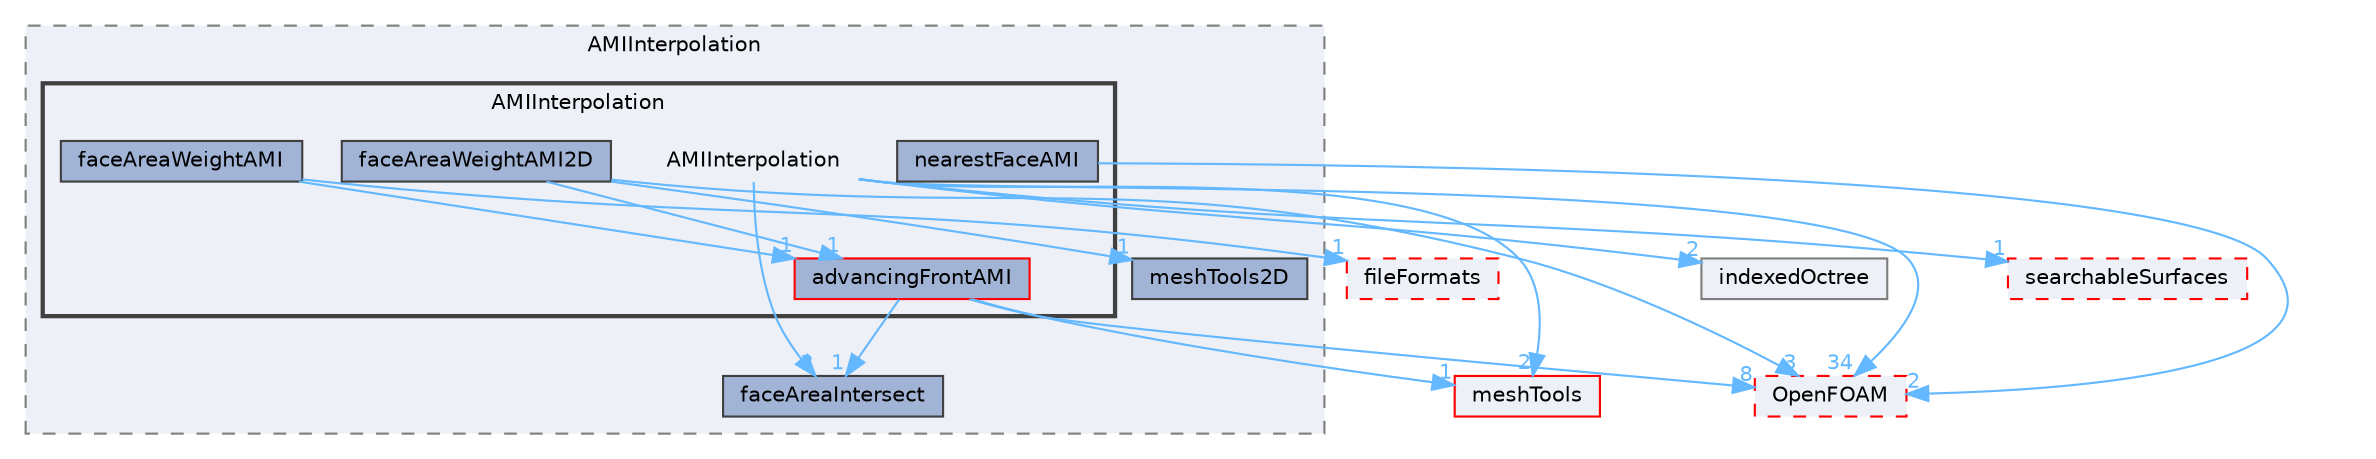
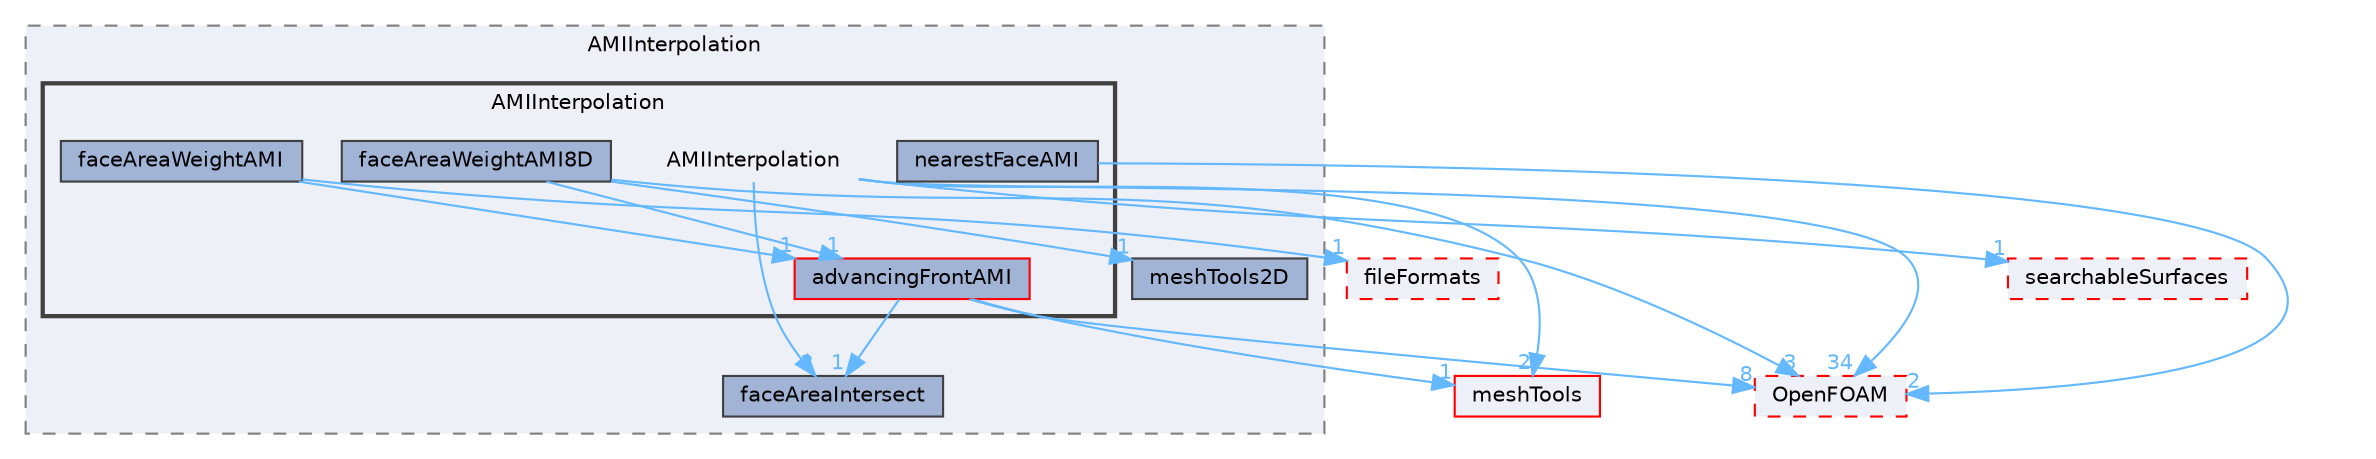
(476, 161) -> (476, 161)
(1794, 279) -> none
